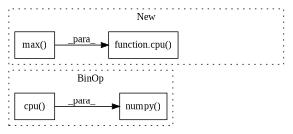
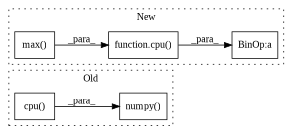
none -> (255, 45)
(91, 79) -> (91, 79)
